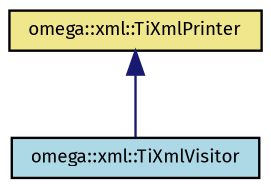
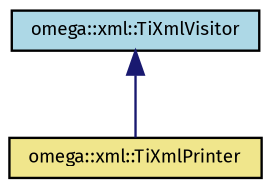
(136, 106) -> (136, 106)
